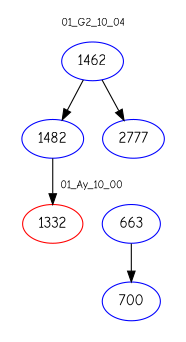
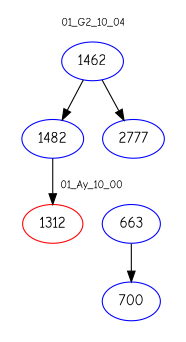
(53, 224) -> (53, 224)
